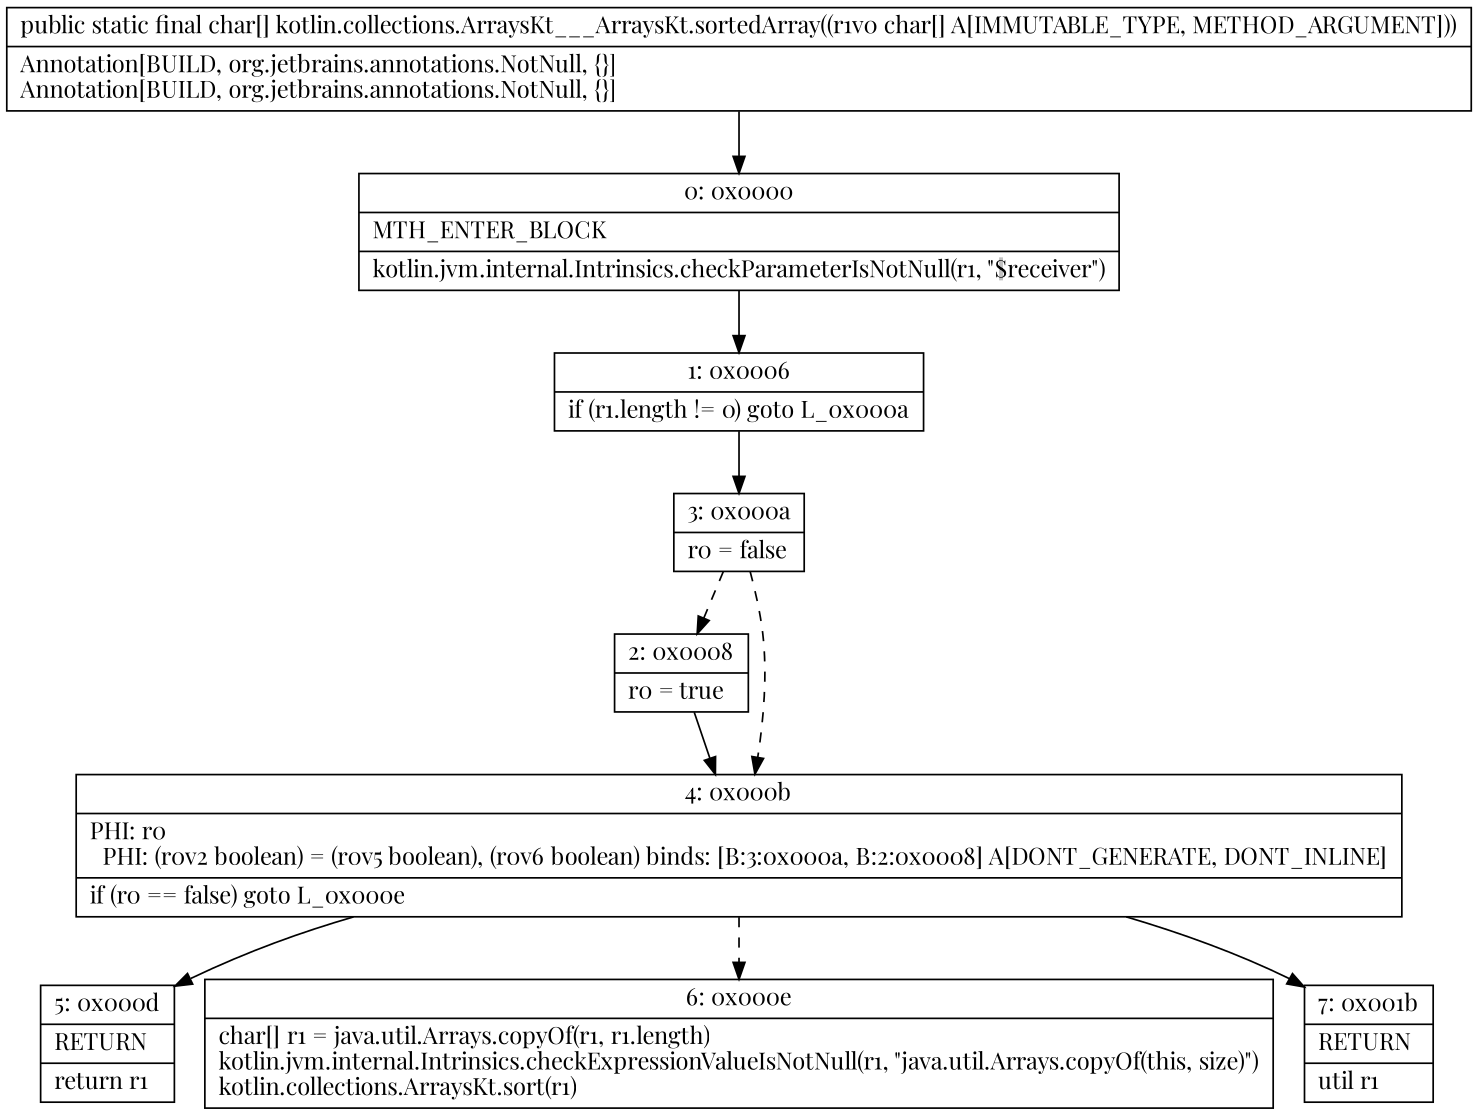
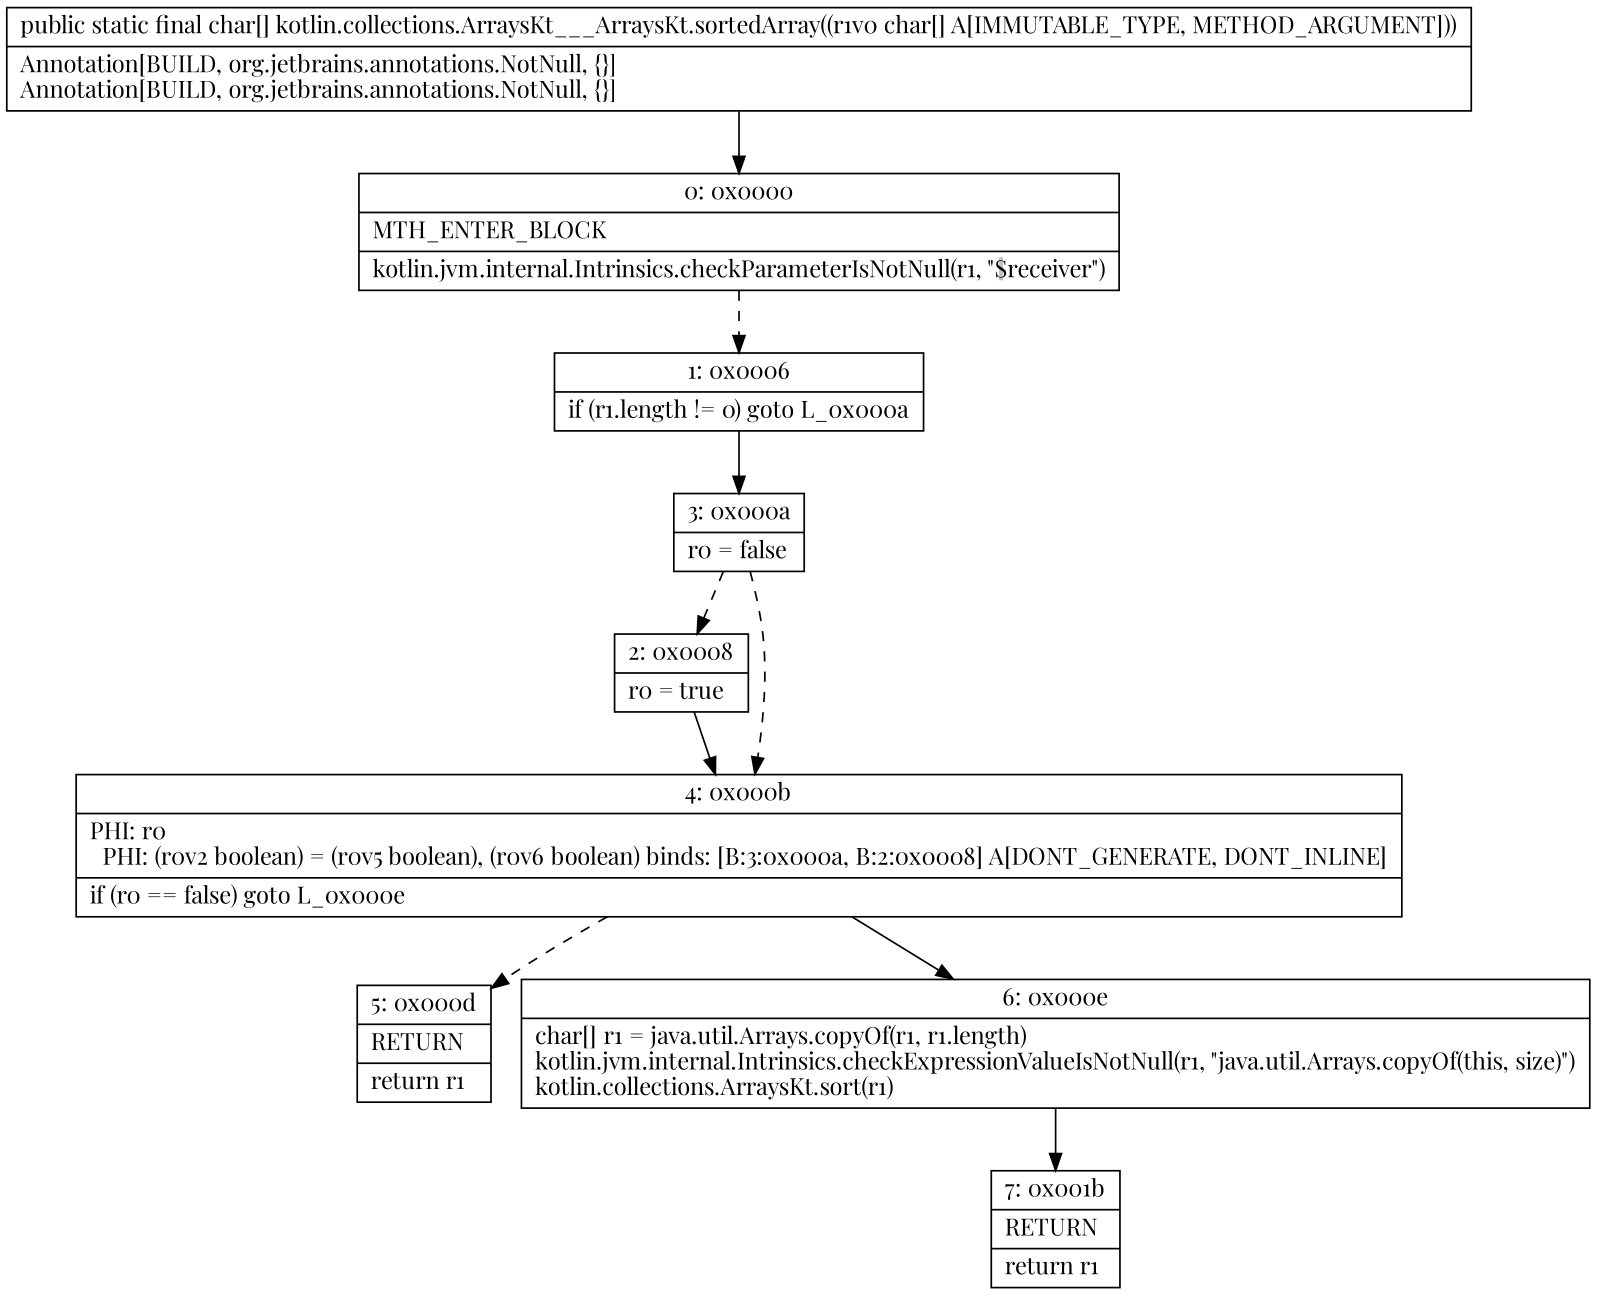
(739, 313) -> (739, 313)
(739, 940) -> (895, 943)
(271, 944) -> (555, 947)
(1209, 944) -> (1056, 1131)
(1349, 1082) -> (1052, 1267)
